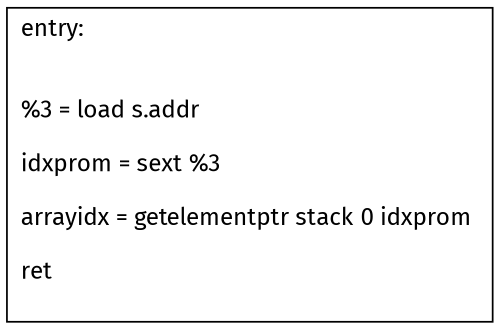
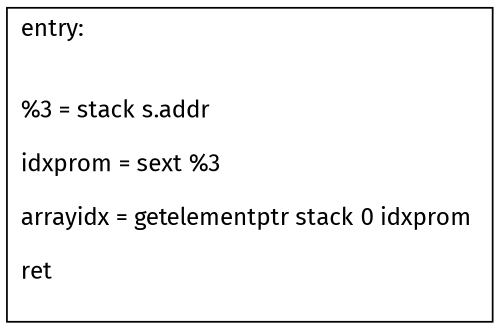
(114, 110) -> (119, 110)
